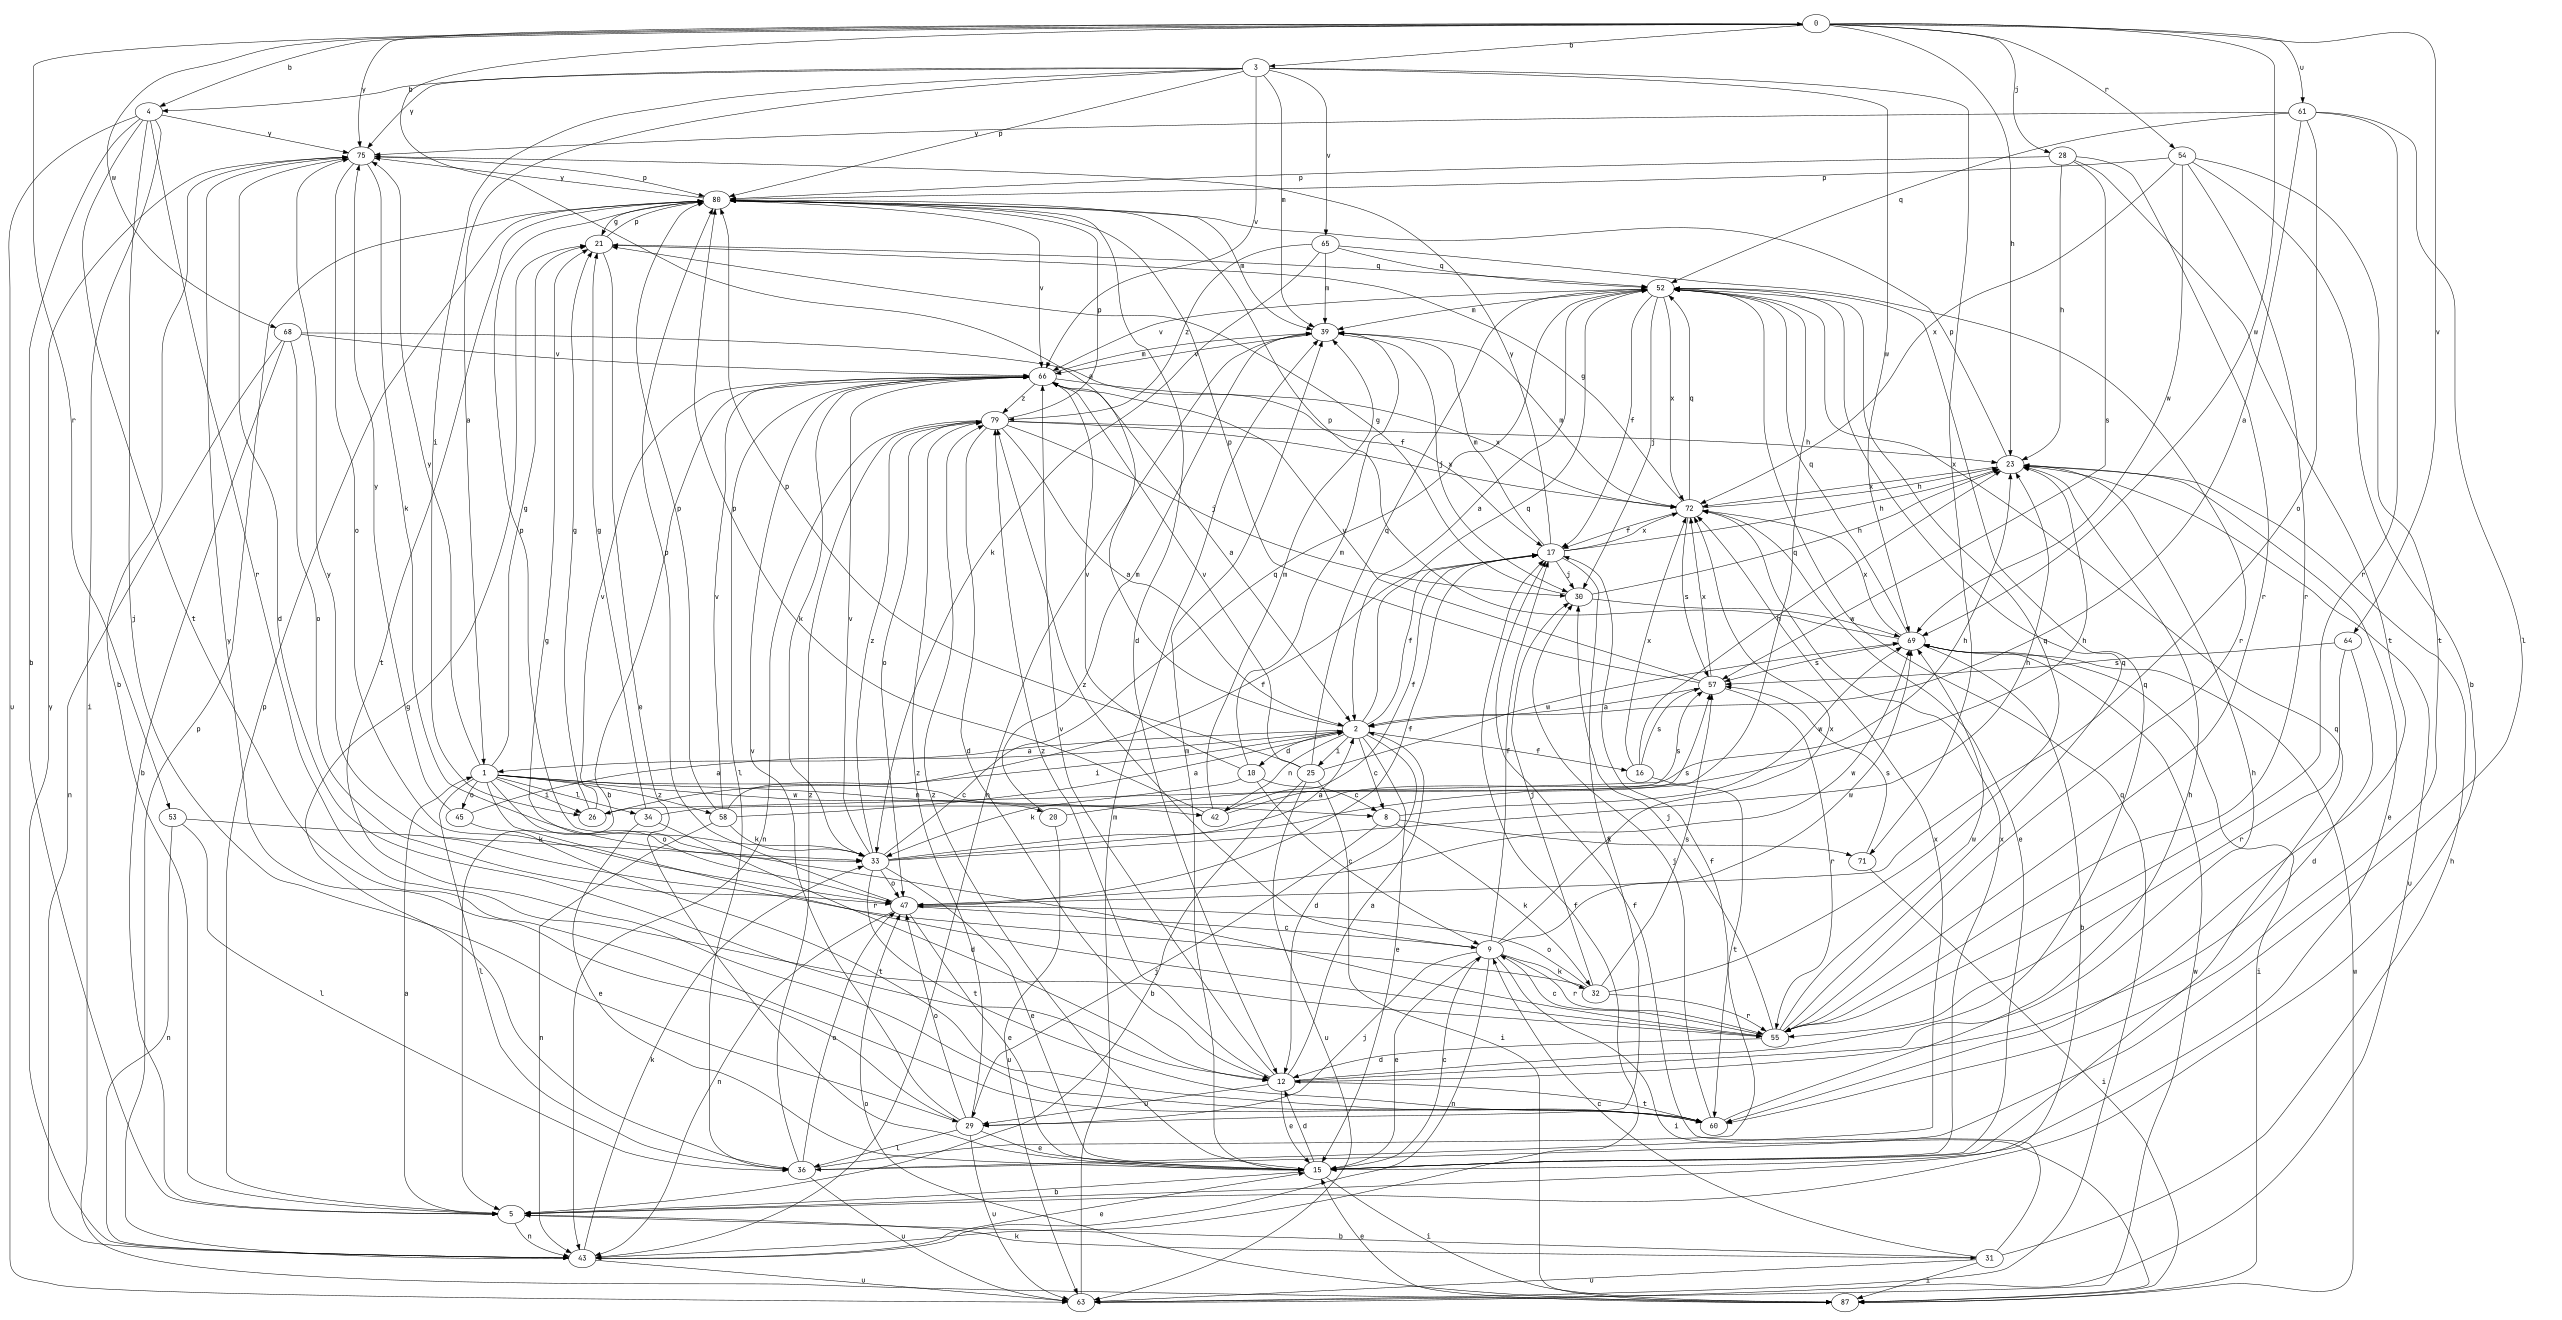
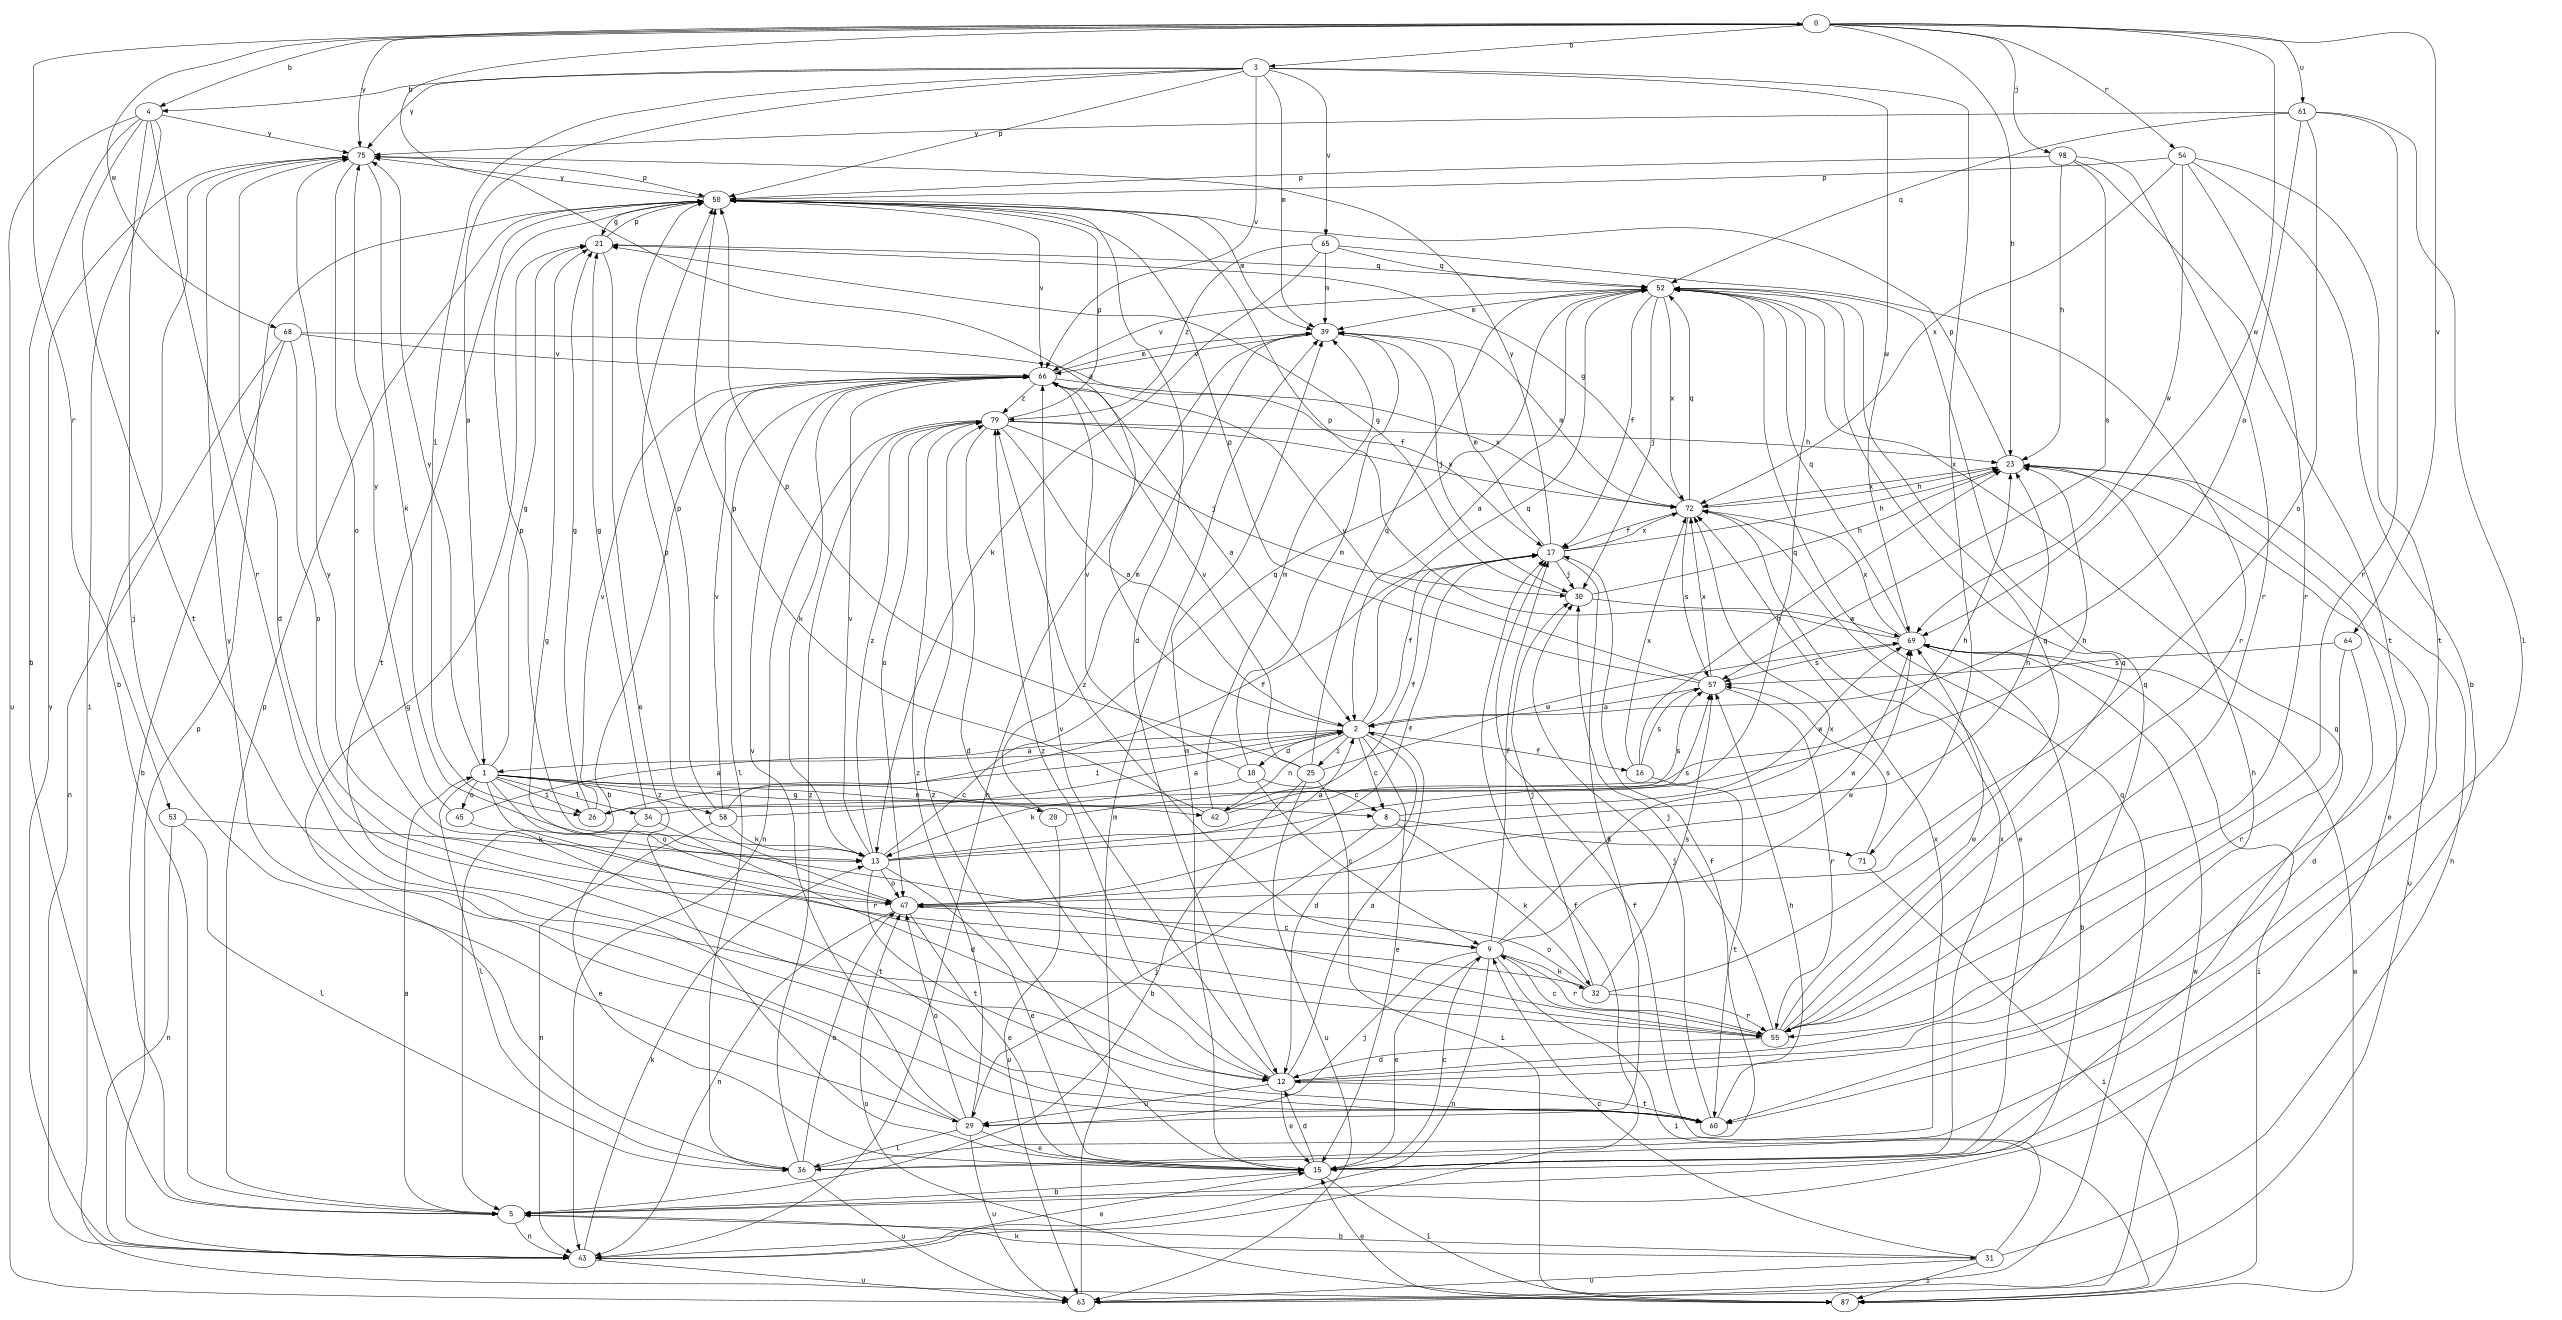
(2063, 156) -> (2063, 156)
(717, 200) -> (717, 200)
(795, 795) -> (795, 795)
(875, 862) -> (875, 862)
(2133, 909) -> (1792, 923)
